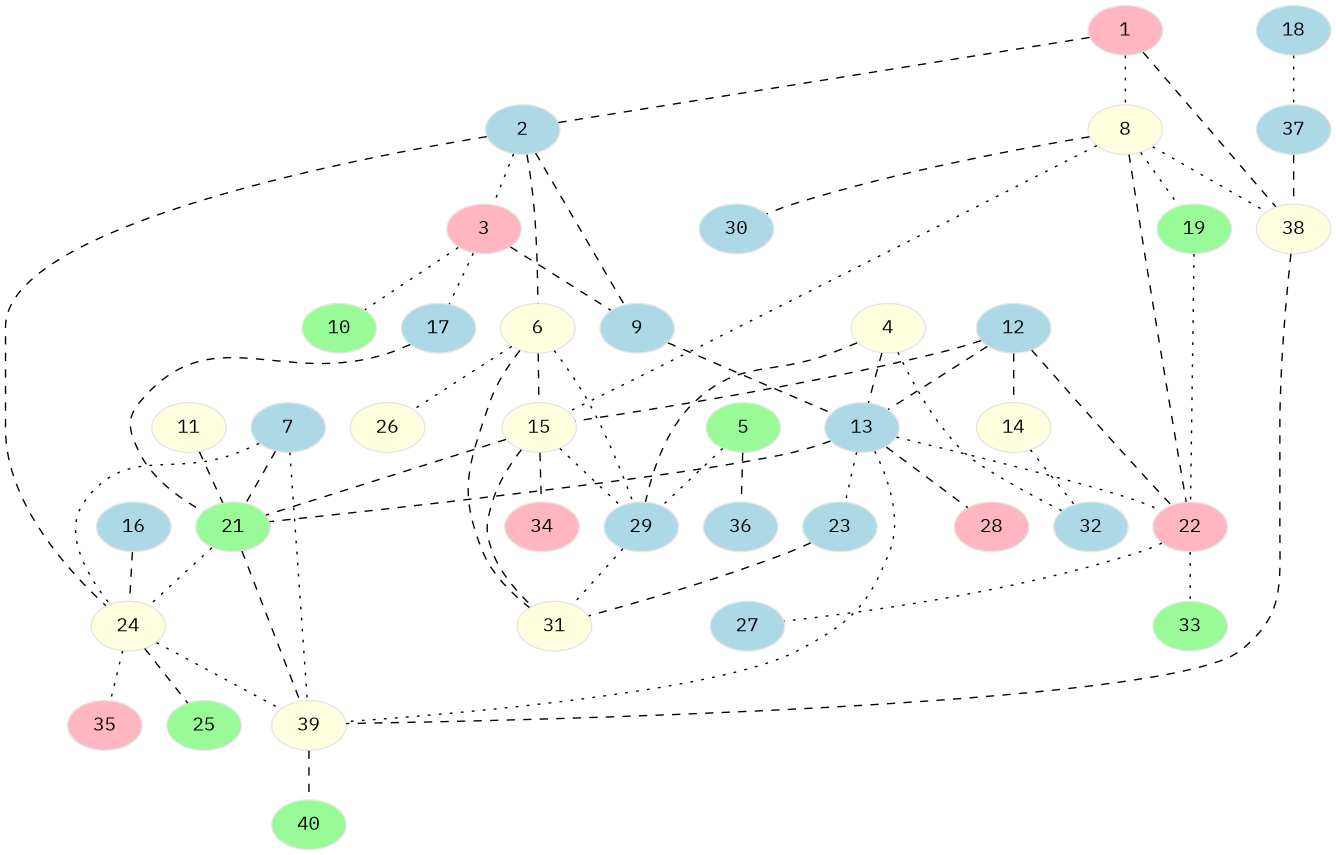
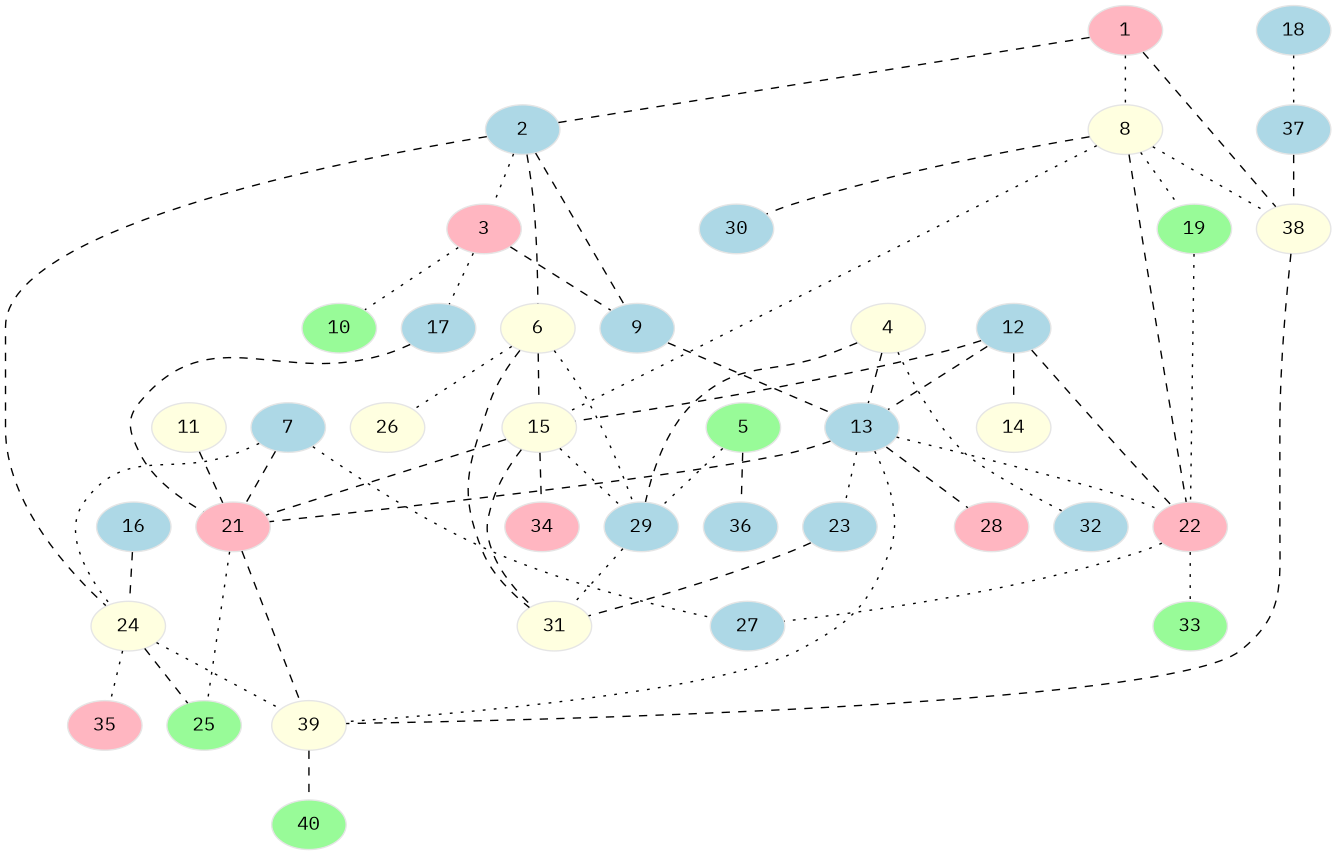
(1061, 488) -> none
(233, 527) -> (233, 527)
(299, 576) -> (513, 560)
(181, 577) -> (219, 626)
